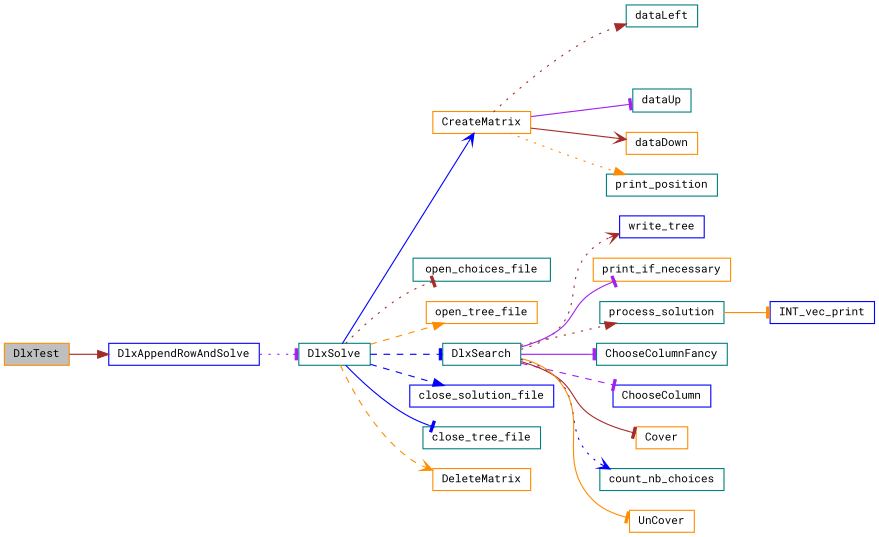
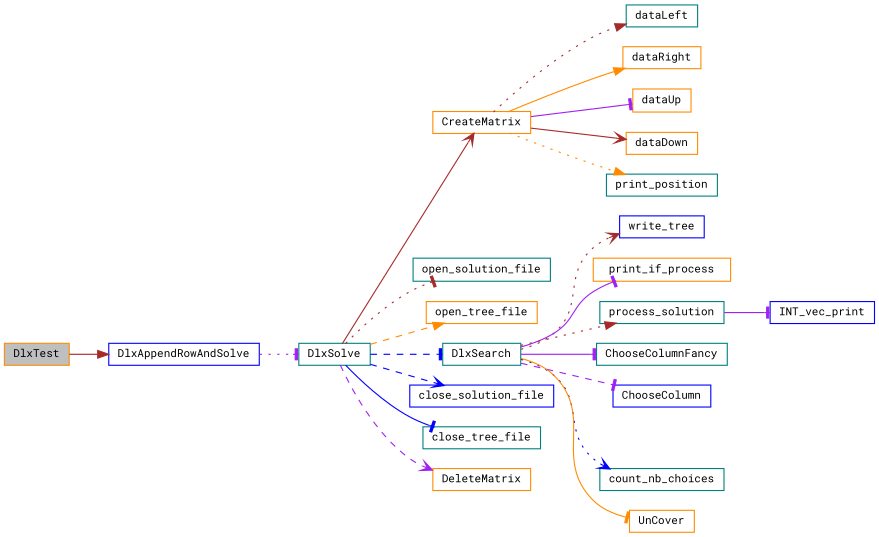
none -> (662, 58)
(662, 101) -> (662, 101)
(405, 243) -> (405, 243)
(482, 270) -> (482, 270)
(662, 270) -> (662, 270)
(744, 313) -> (744, 313)
(402, 373) -> (402, 373)
(374, 422) -> (374, 422)
(662, 438) -> none
